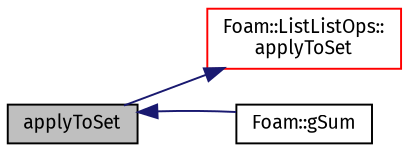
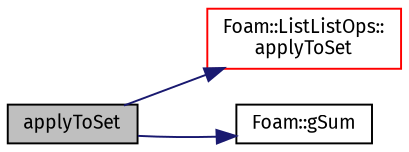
(197, 111) -> (177, 137)
